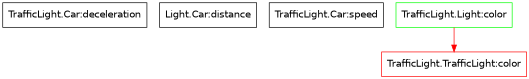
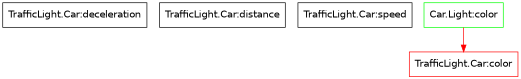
(208, 15) -> (222, 15)
(454, 15) -> (464, 15)
(454, 64) -> (464, 64)
